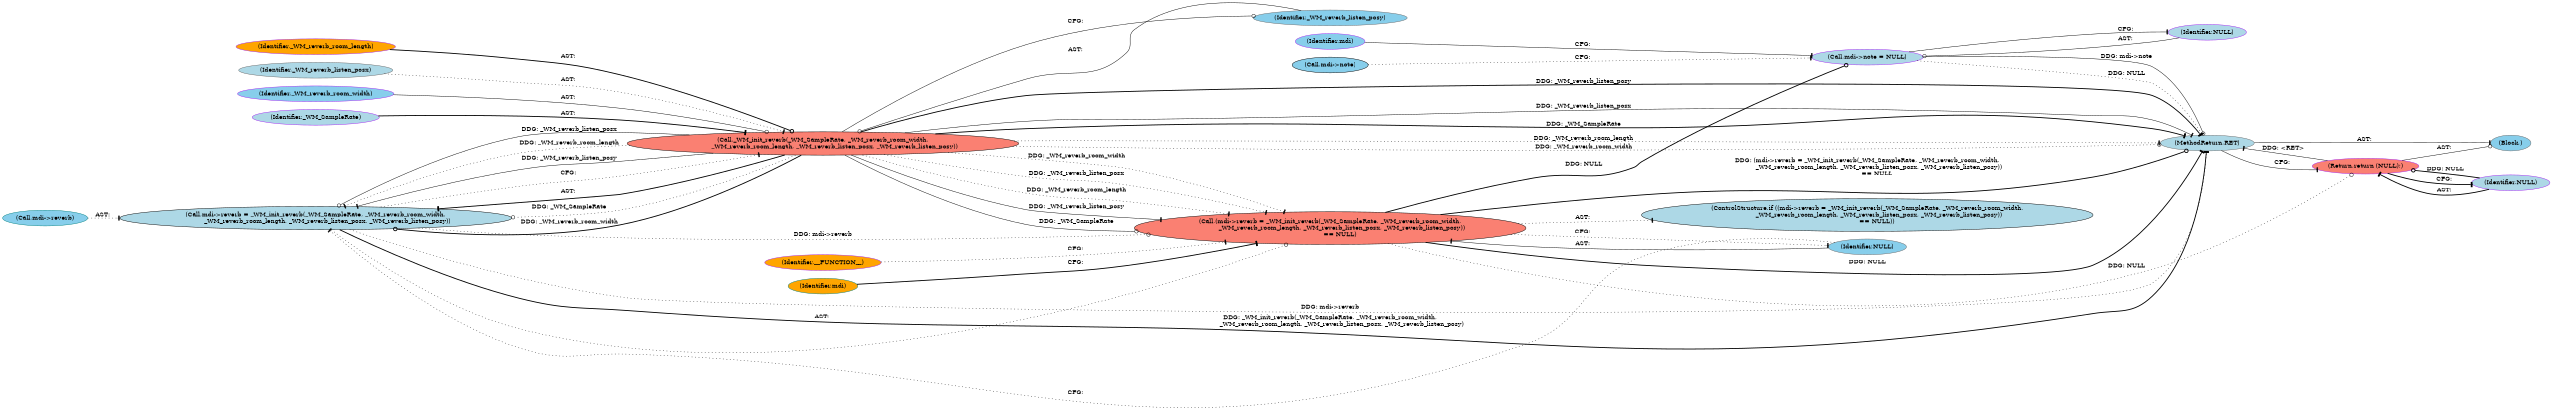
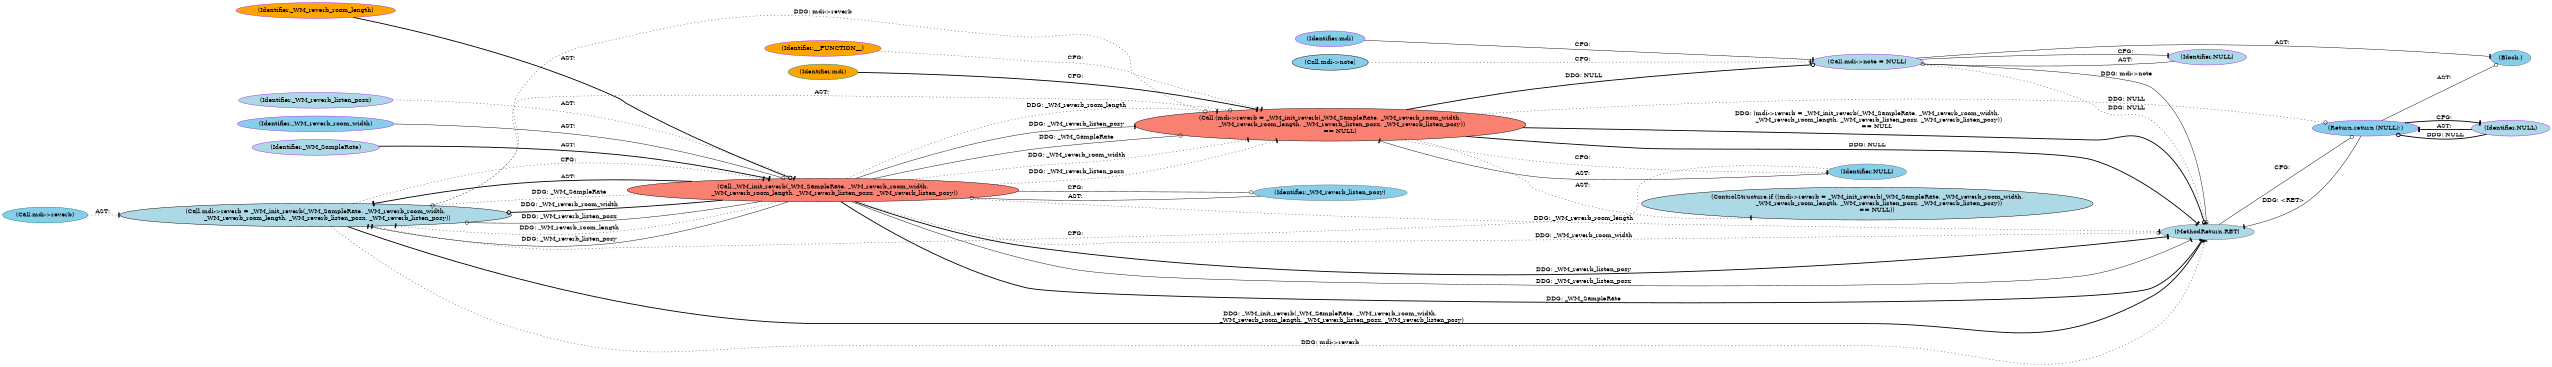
(316, 70) -> (316, 100)
(2371, 142) -> (2202, 45)
(2366, 166) -> (2366, 128)
(2267, 167) -> (2285, 181)
